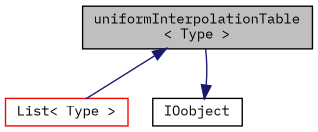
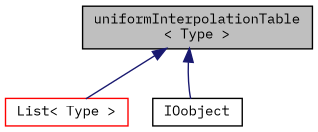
(207, 67) -> (189, 81)
